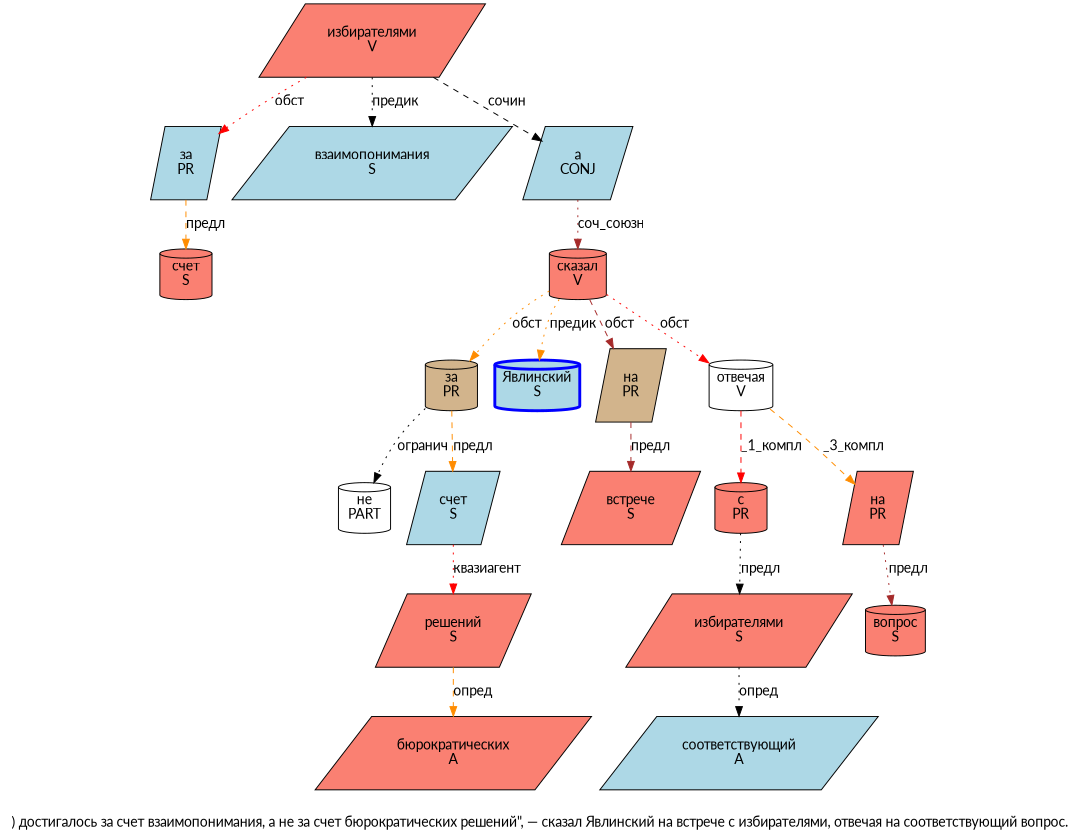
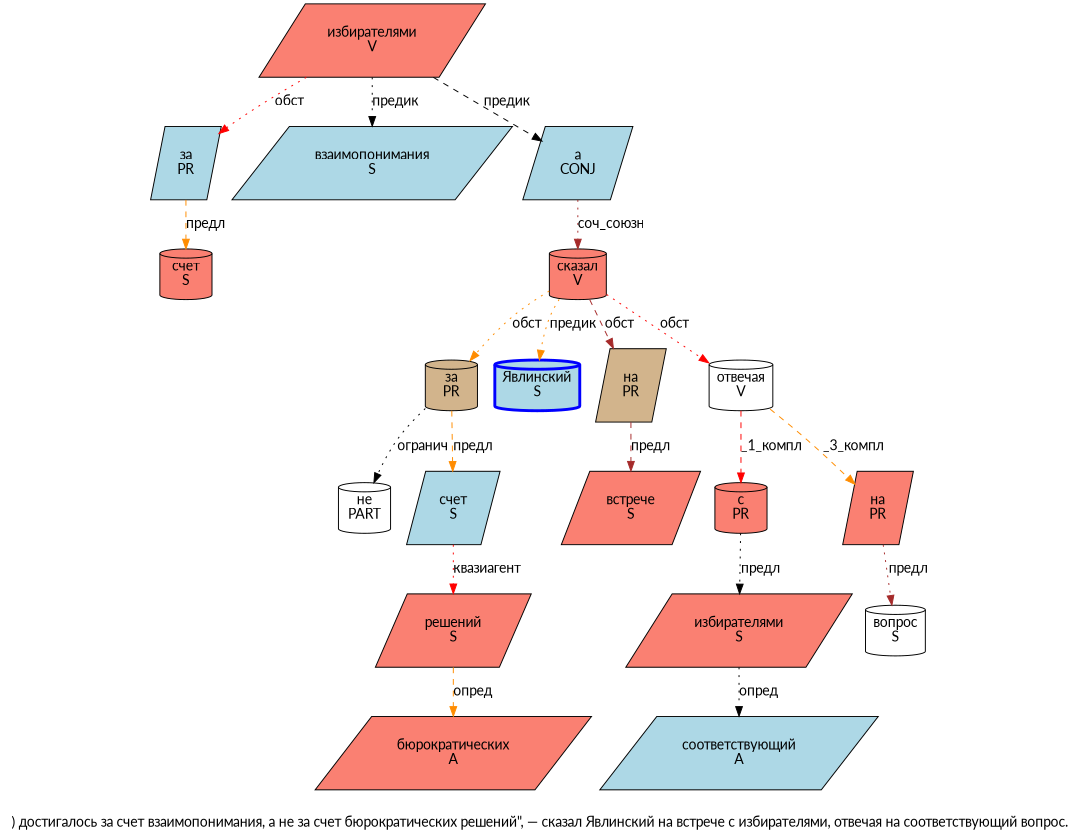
(507, 102) -> (507, 102)
(895, 631) -> (895, 631)
